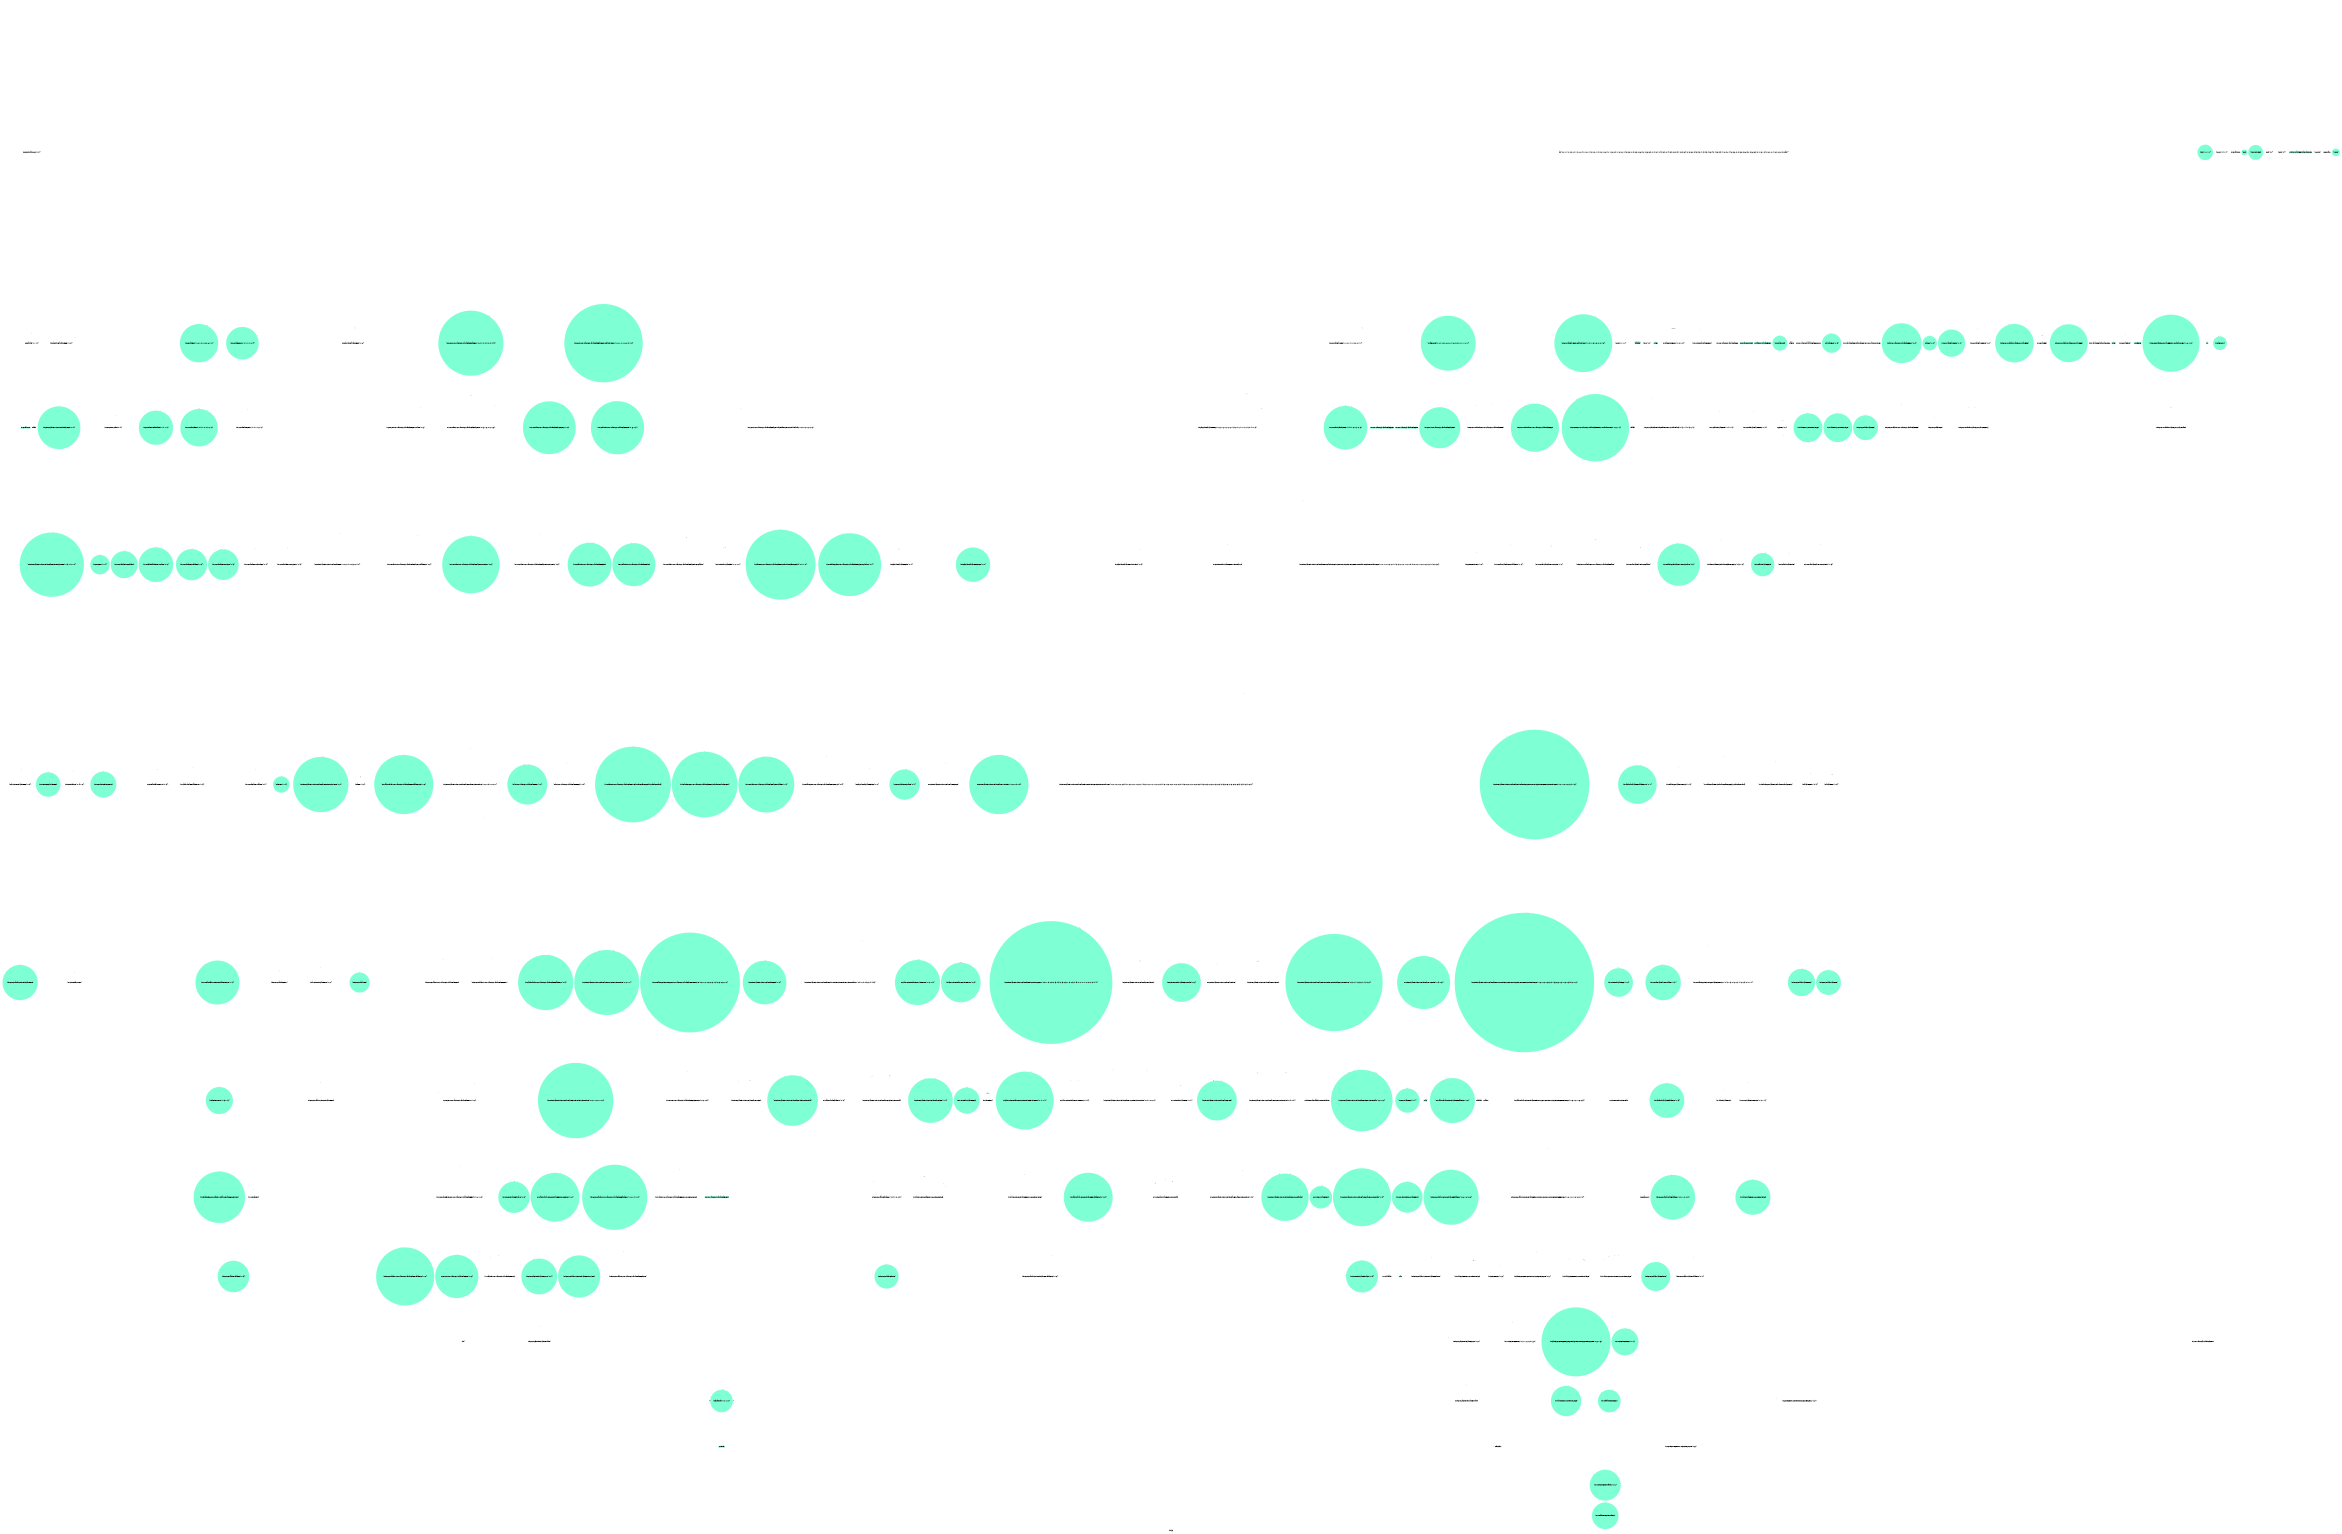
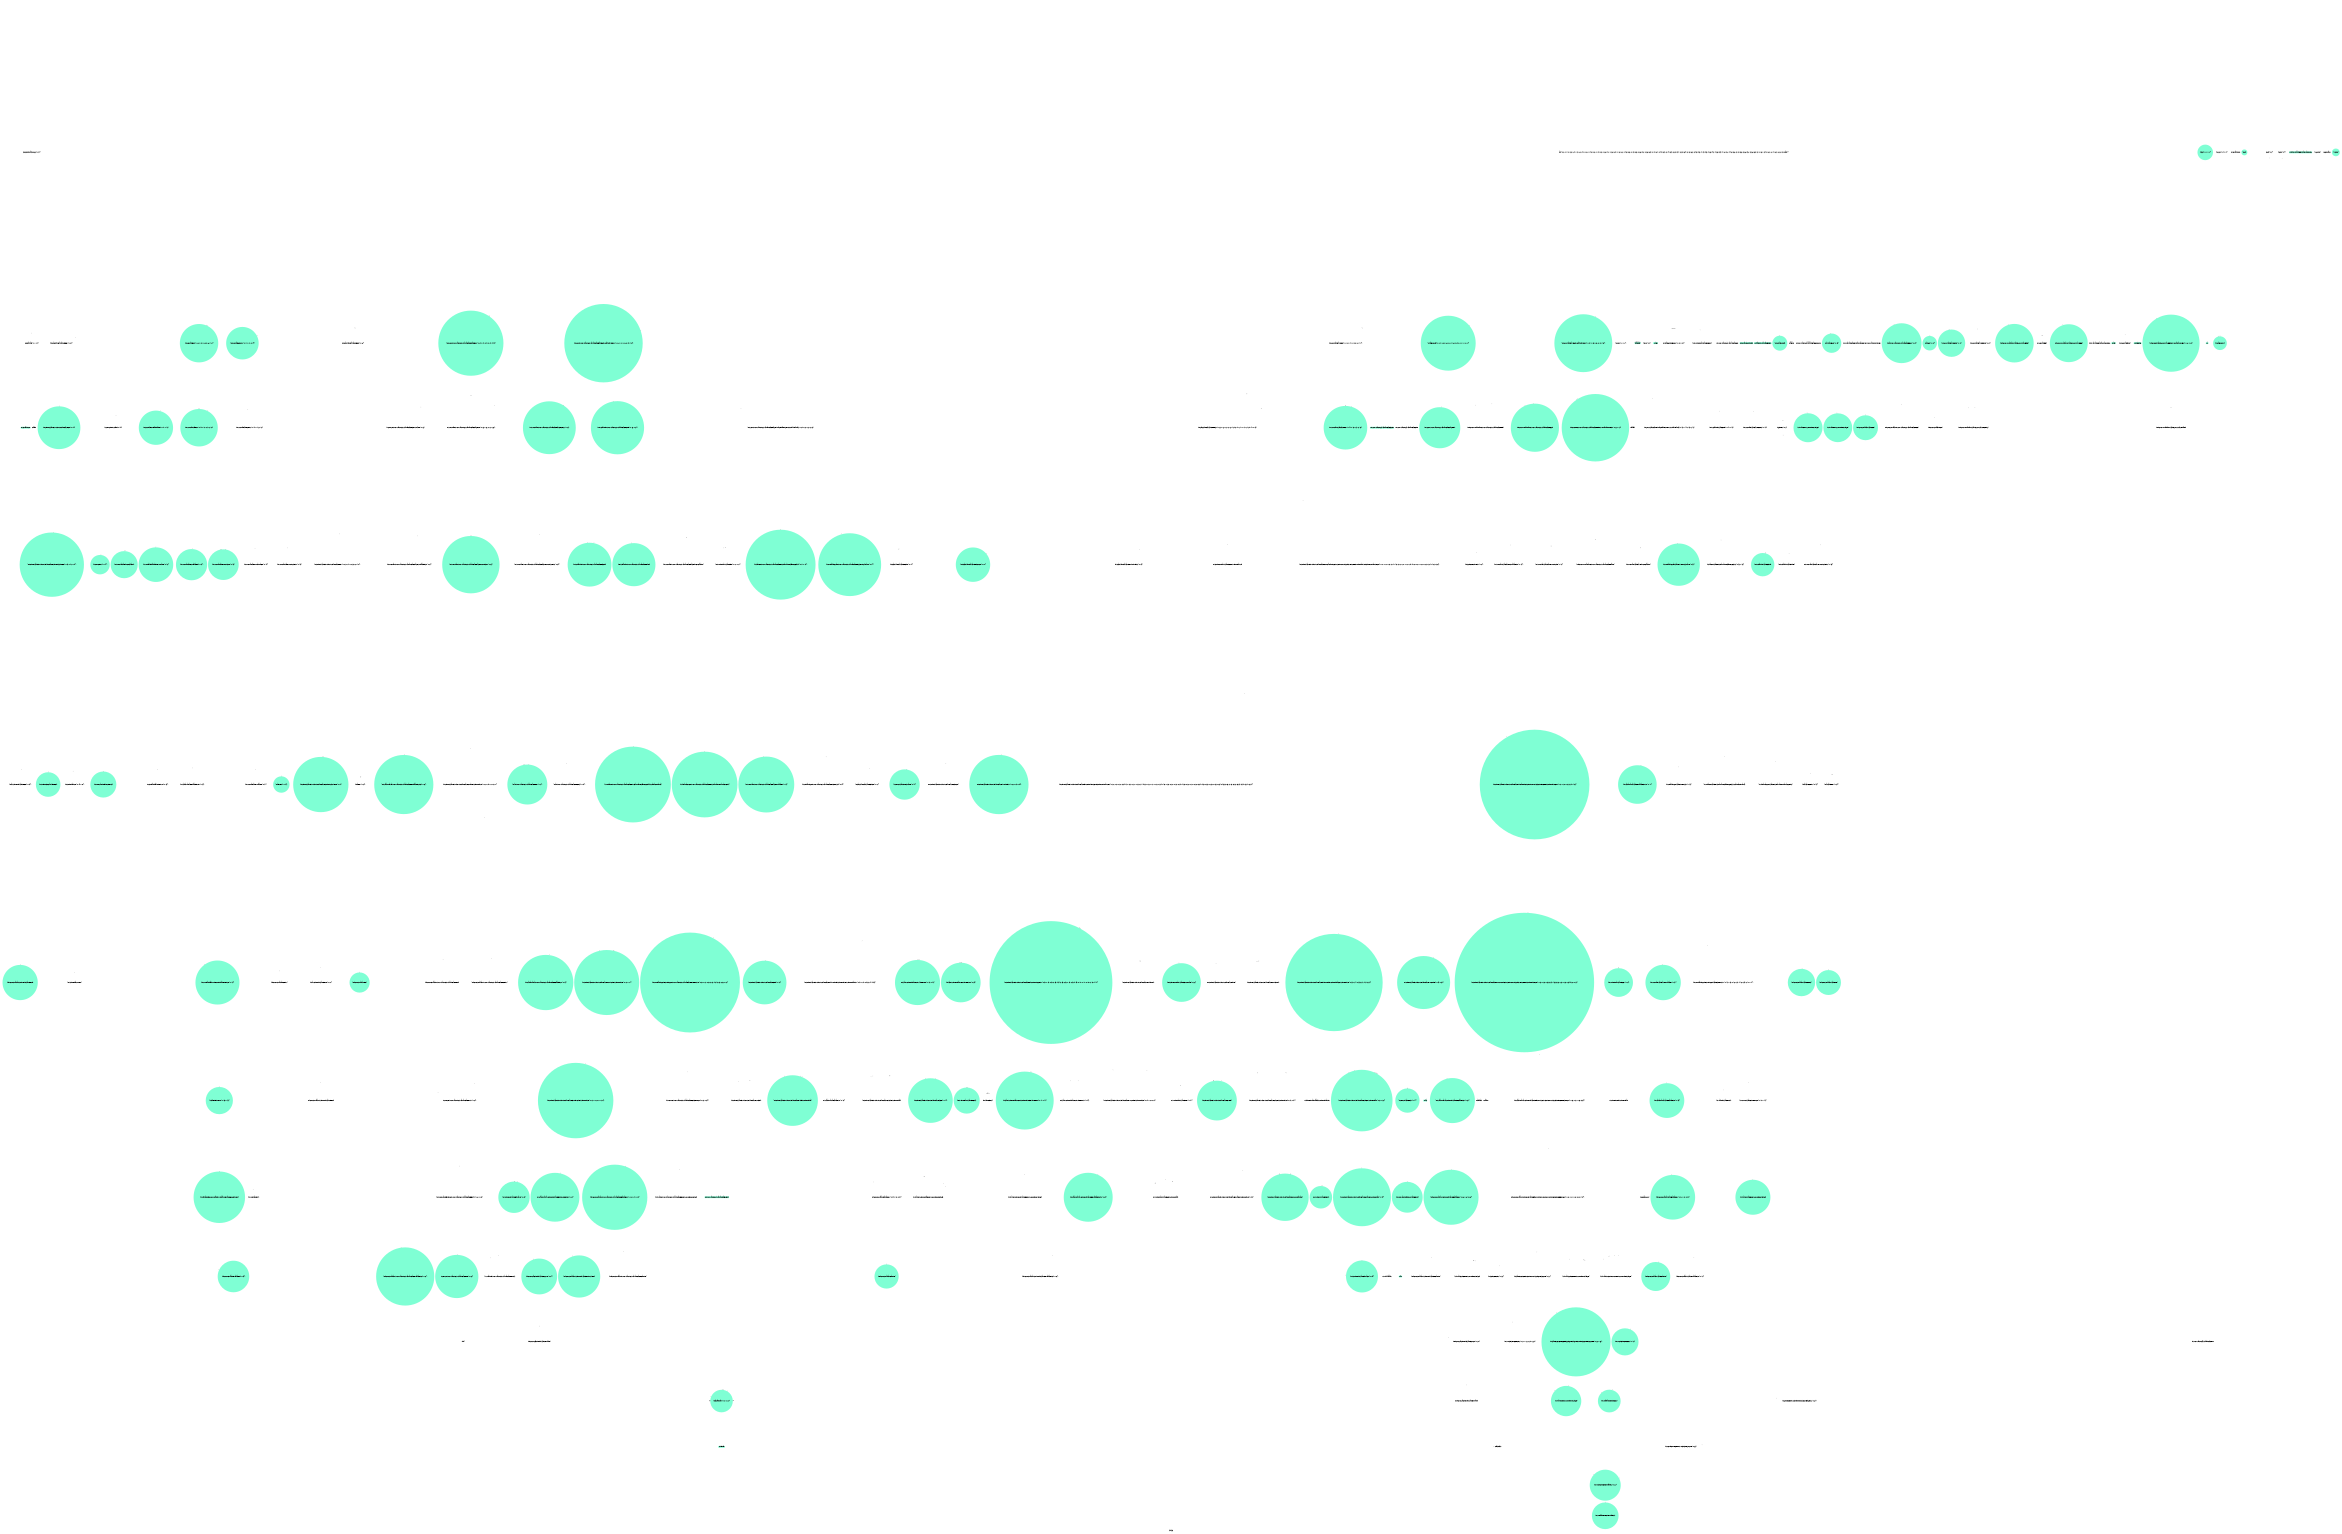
(2256, 152) -> none
(1407, 428) -> (1407, 428)
